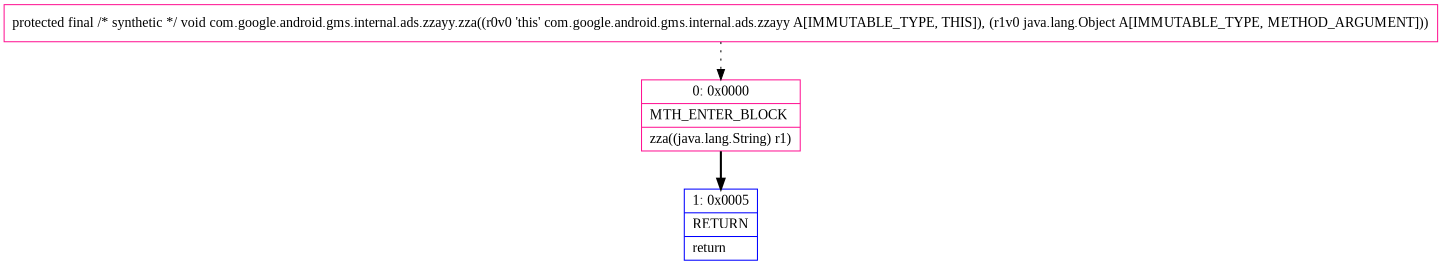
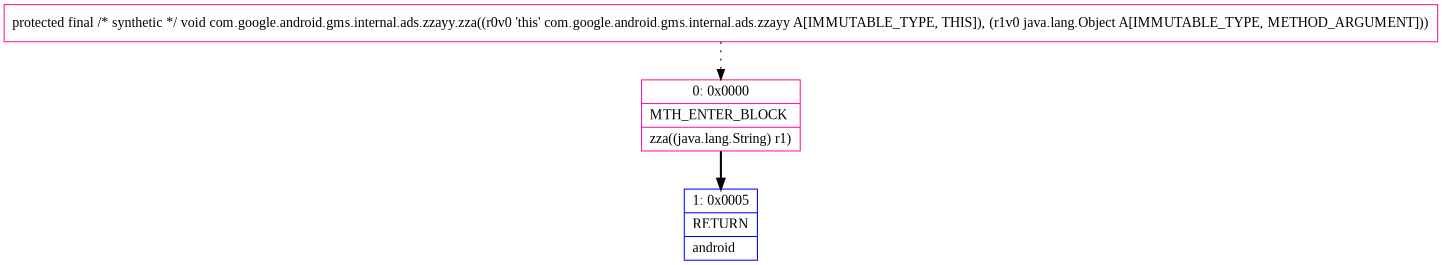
(710, 248) -> (714, 248)
